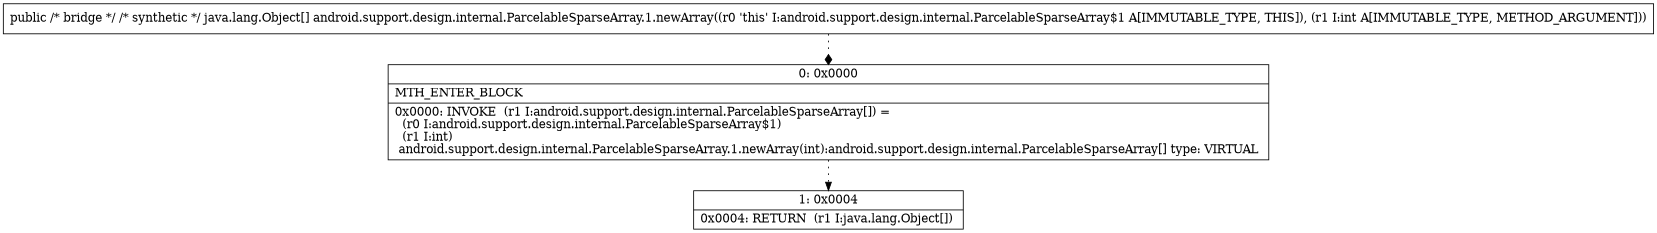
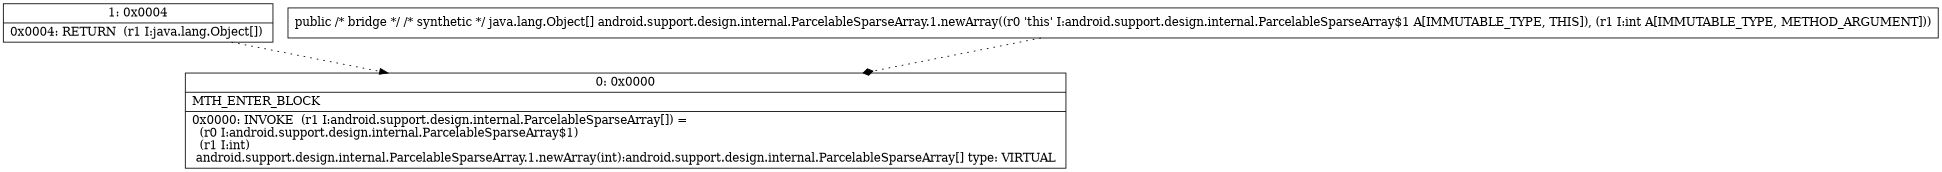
(828, 171) -> (306, 57)
